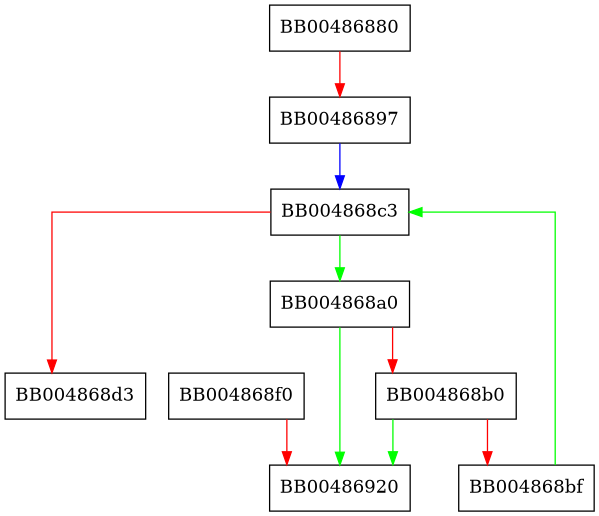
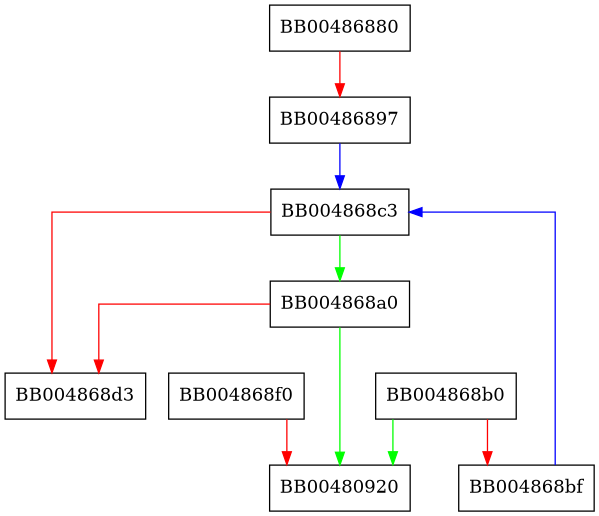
(555, 272) -> (555, 272)
(393, 344) -> (156, 304)
(340, 488) -> (340, 488)
